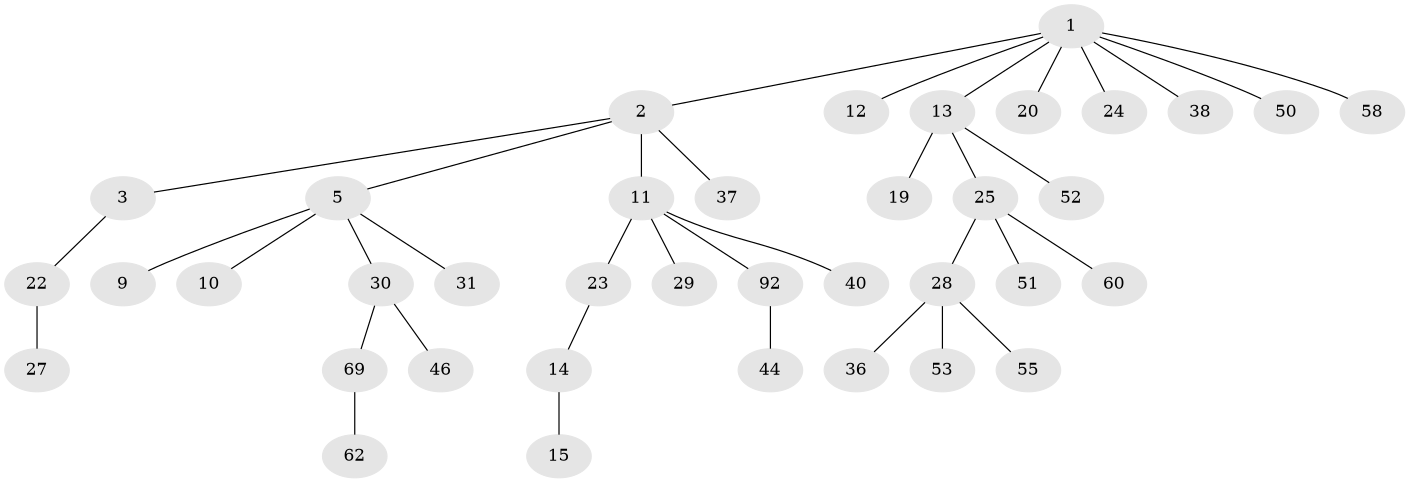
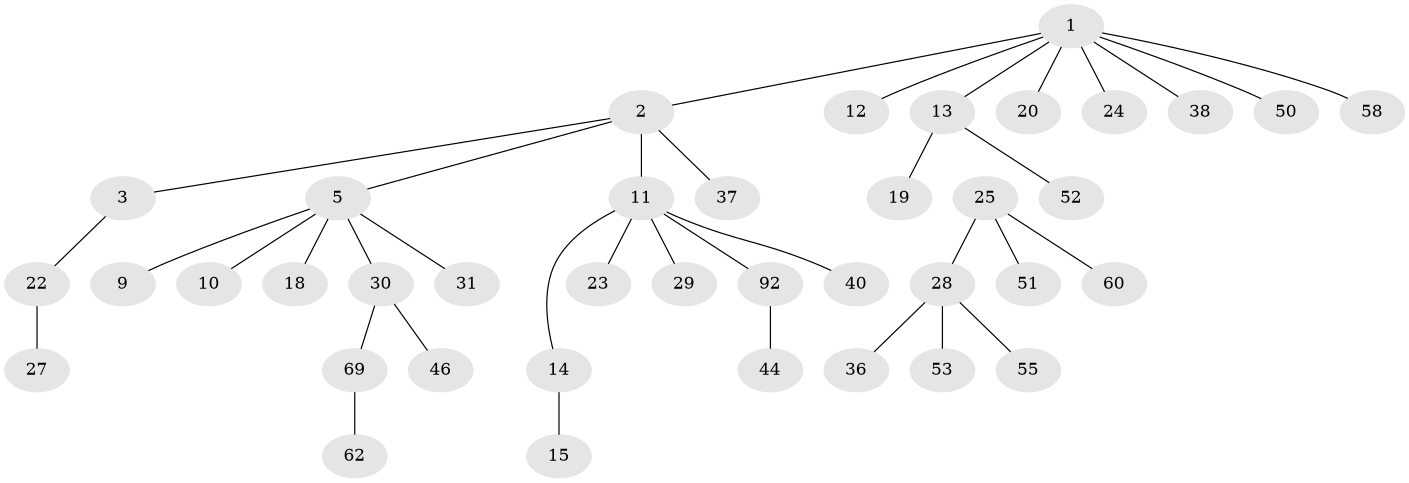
(964, 155) -> none
none -> (295, 284)
(579, 327) -> (554, 266)
